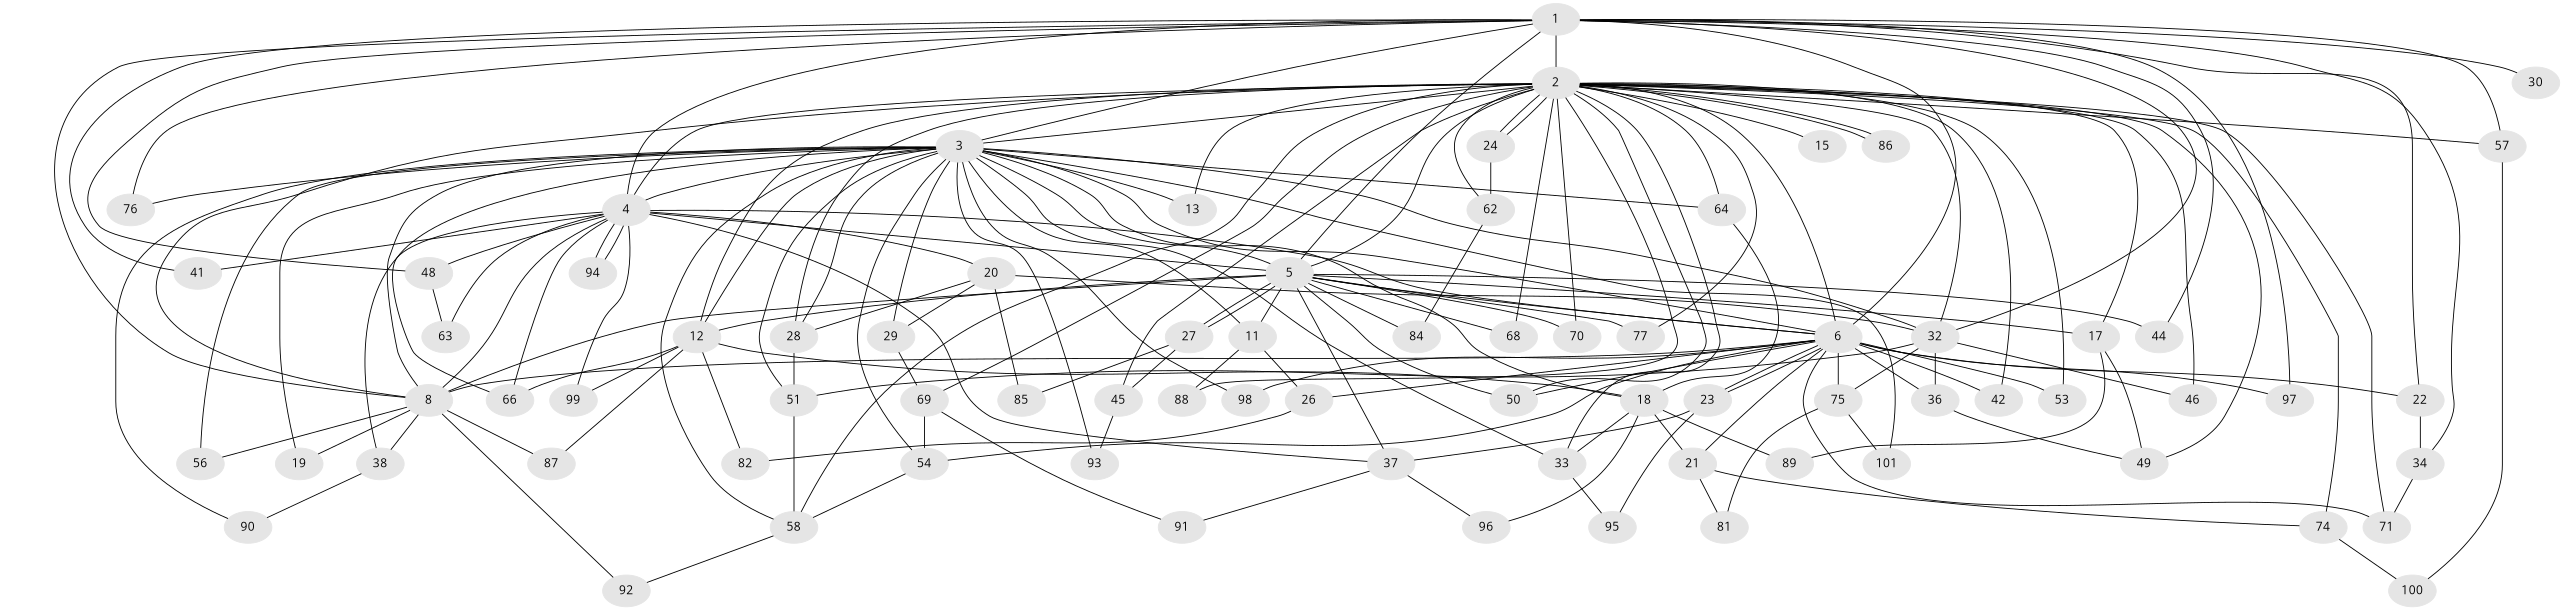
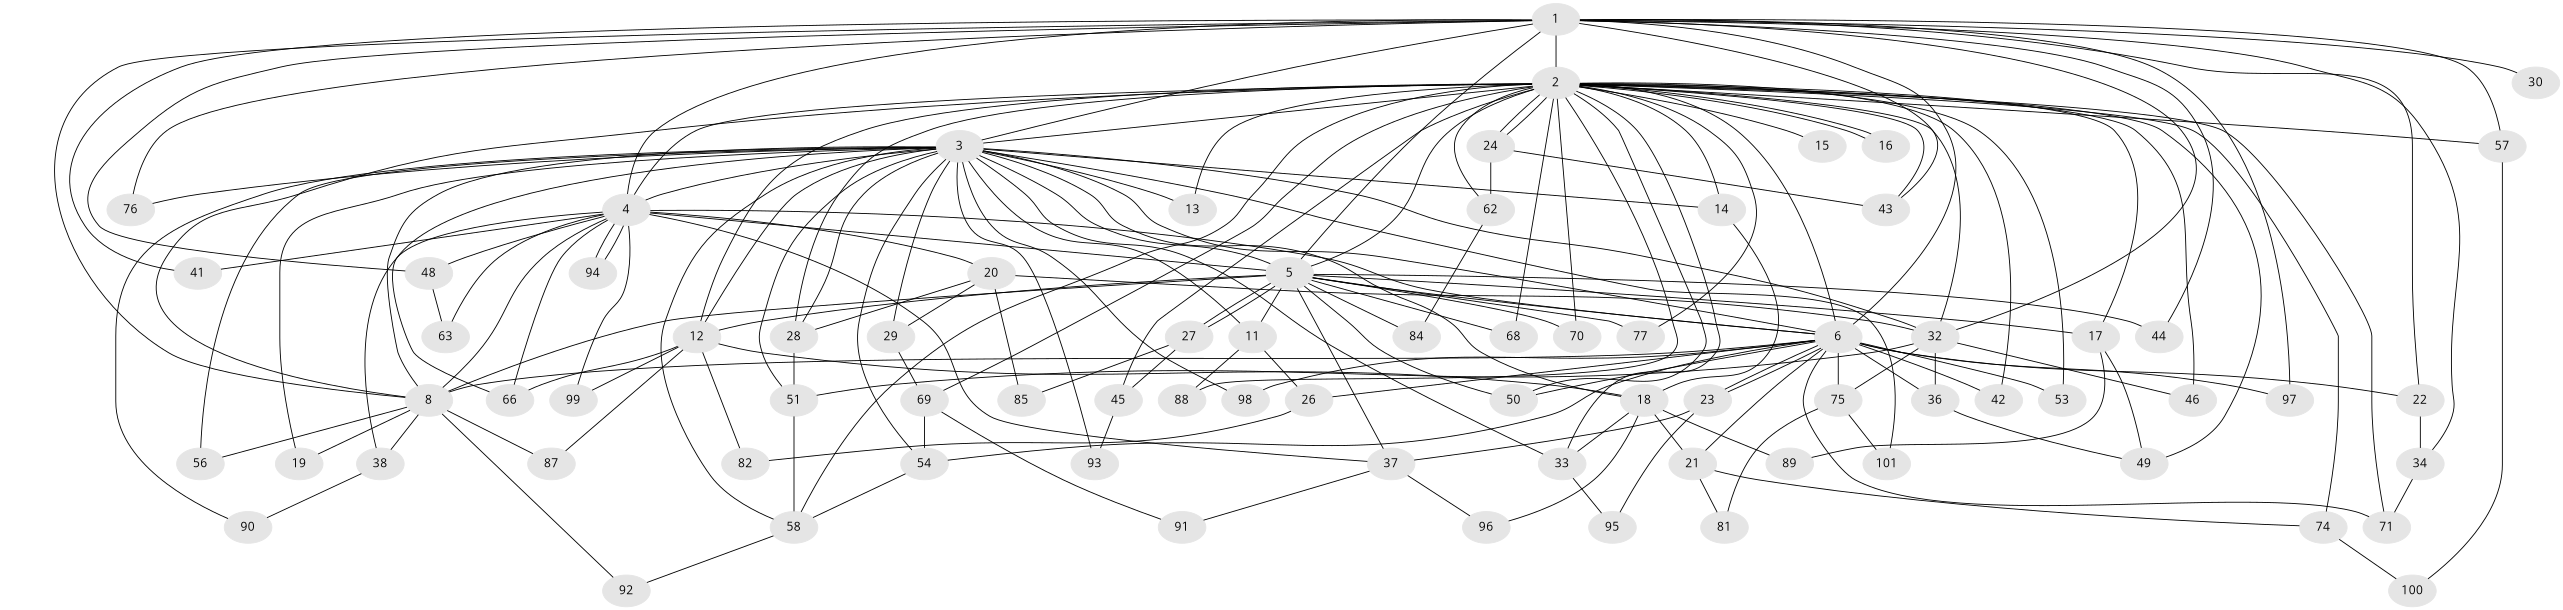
(1886, 146) -> (1886, 146)
(1722, 210) -> (1722, 210)
none -> (1886, 210)
